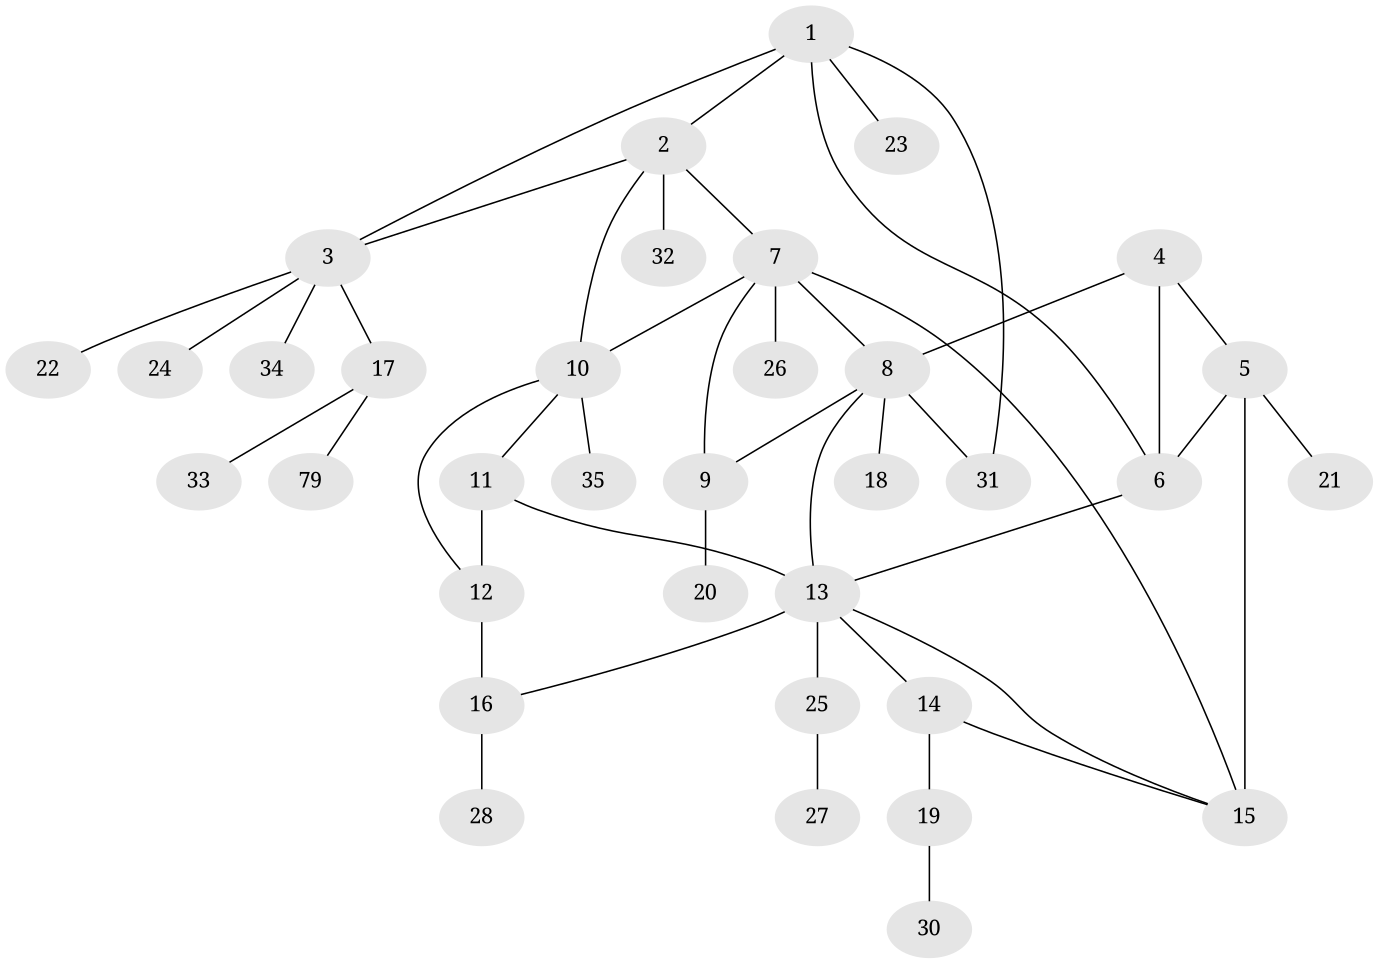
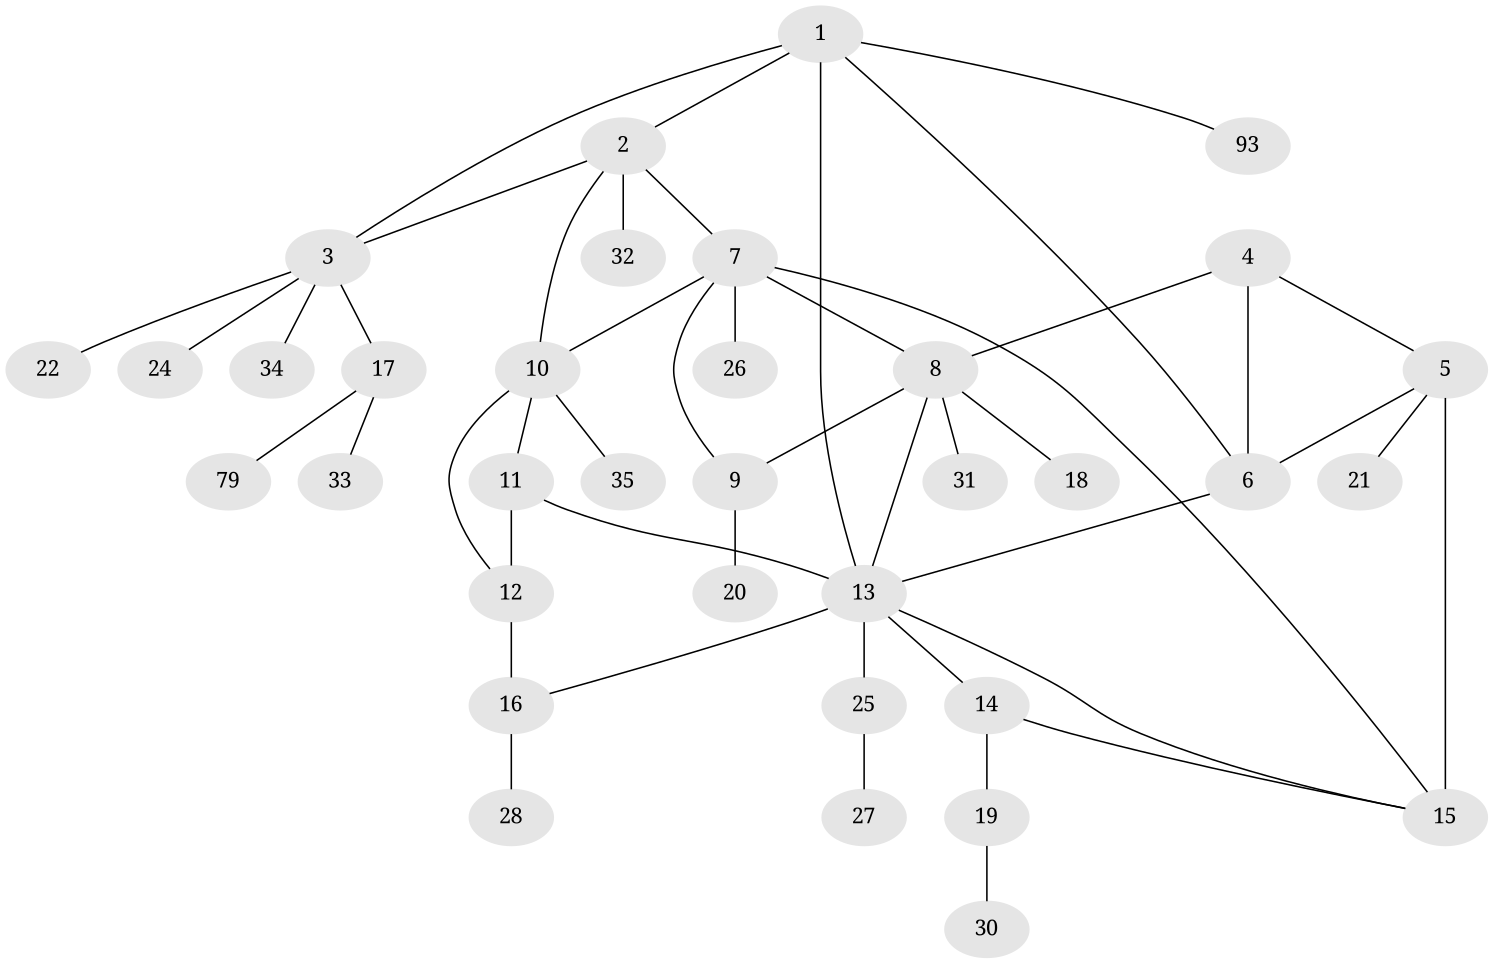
(897, 146) -> (1248, 146)
(992, 219) -> (821, 329)
